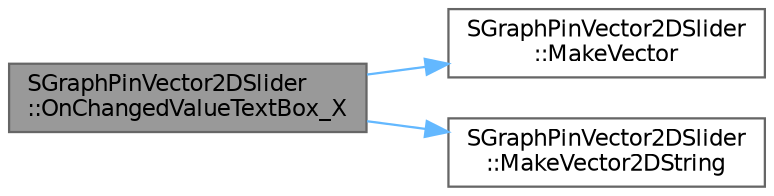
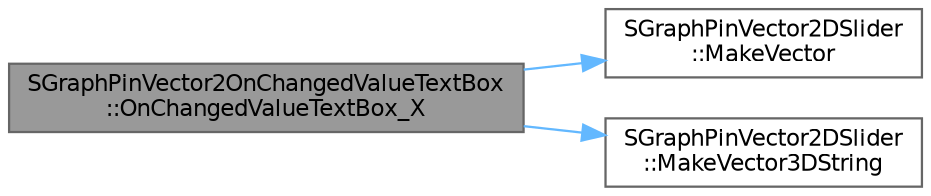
(188, 98) -> (266, 98)
(607, 153) -> (764, 153)
